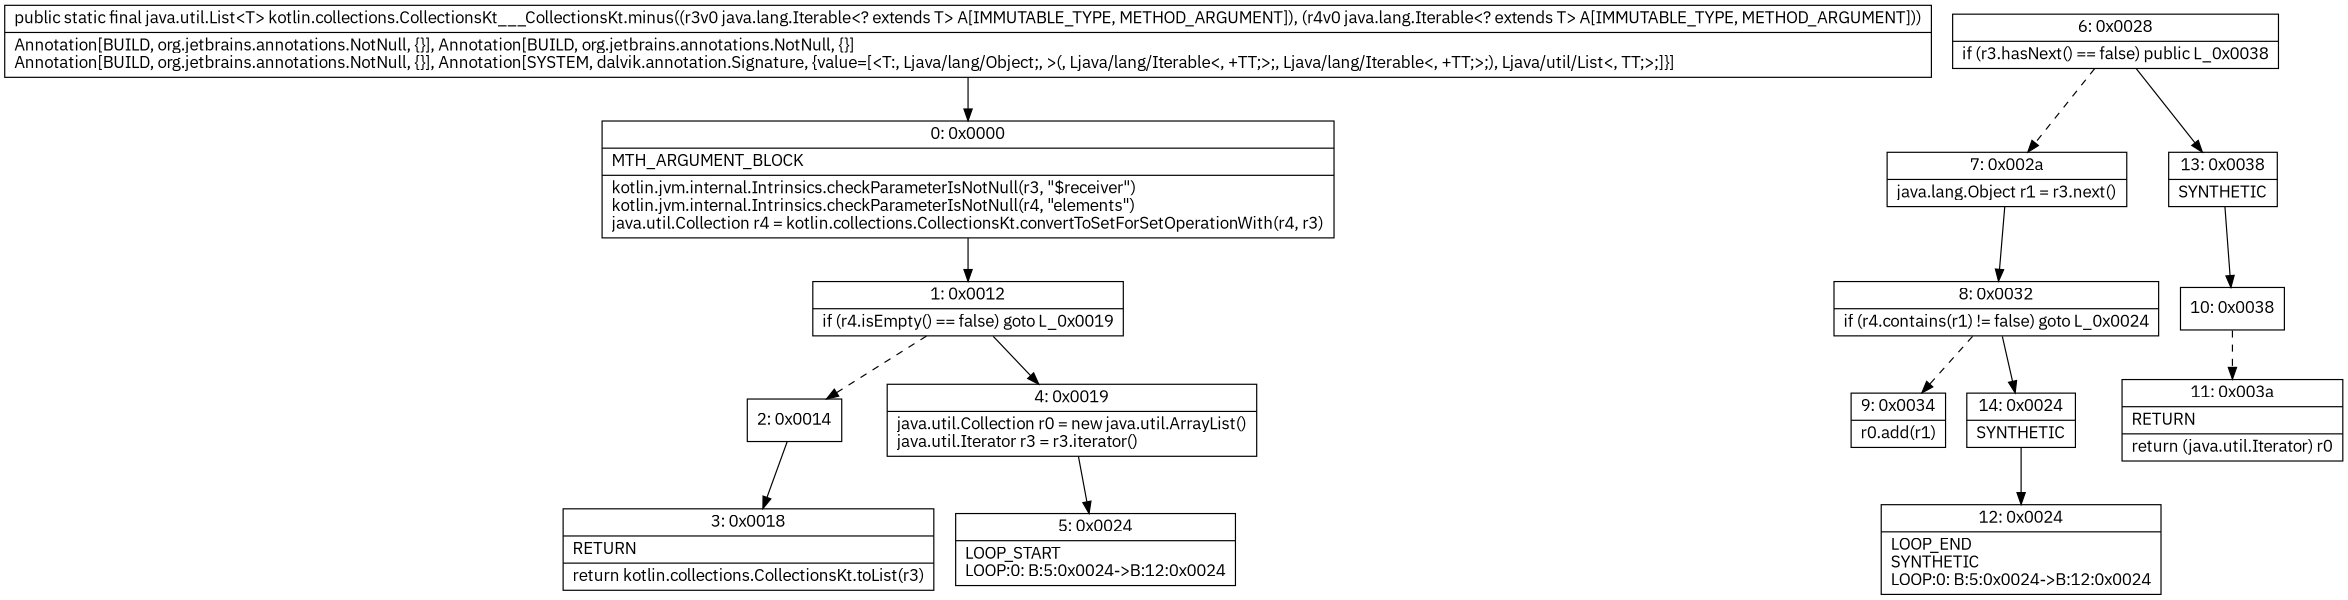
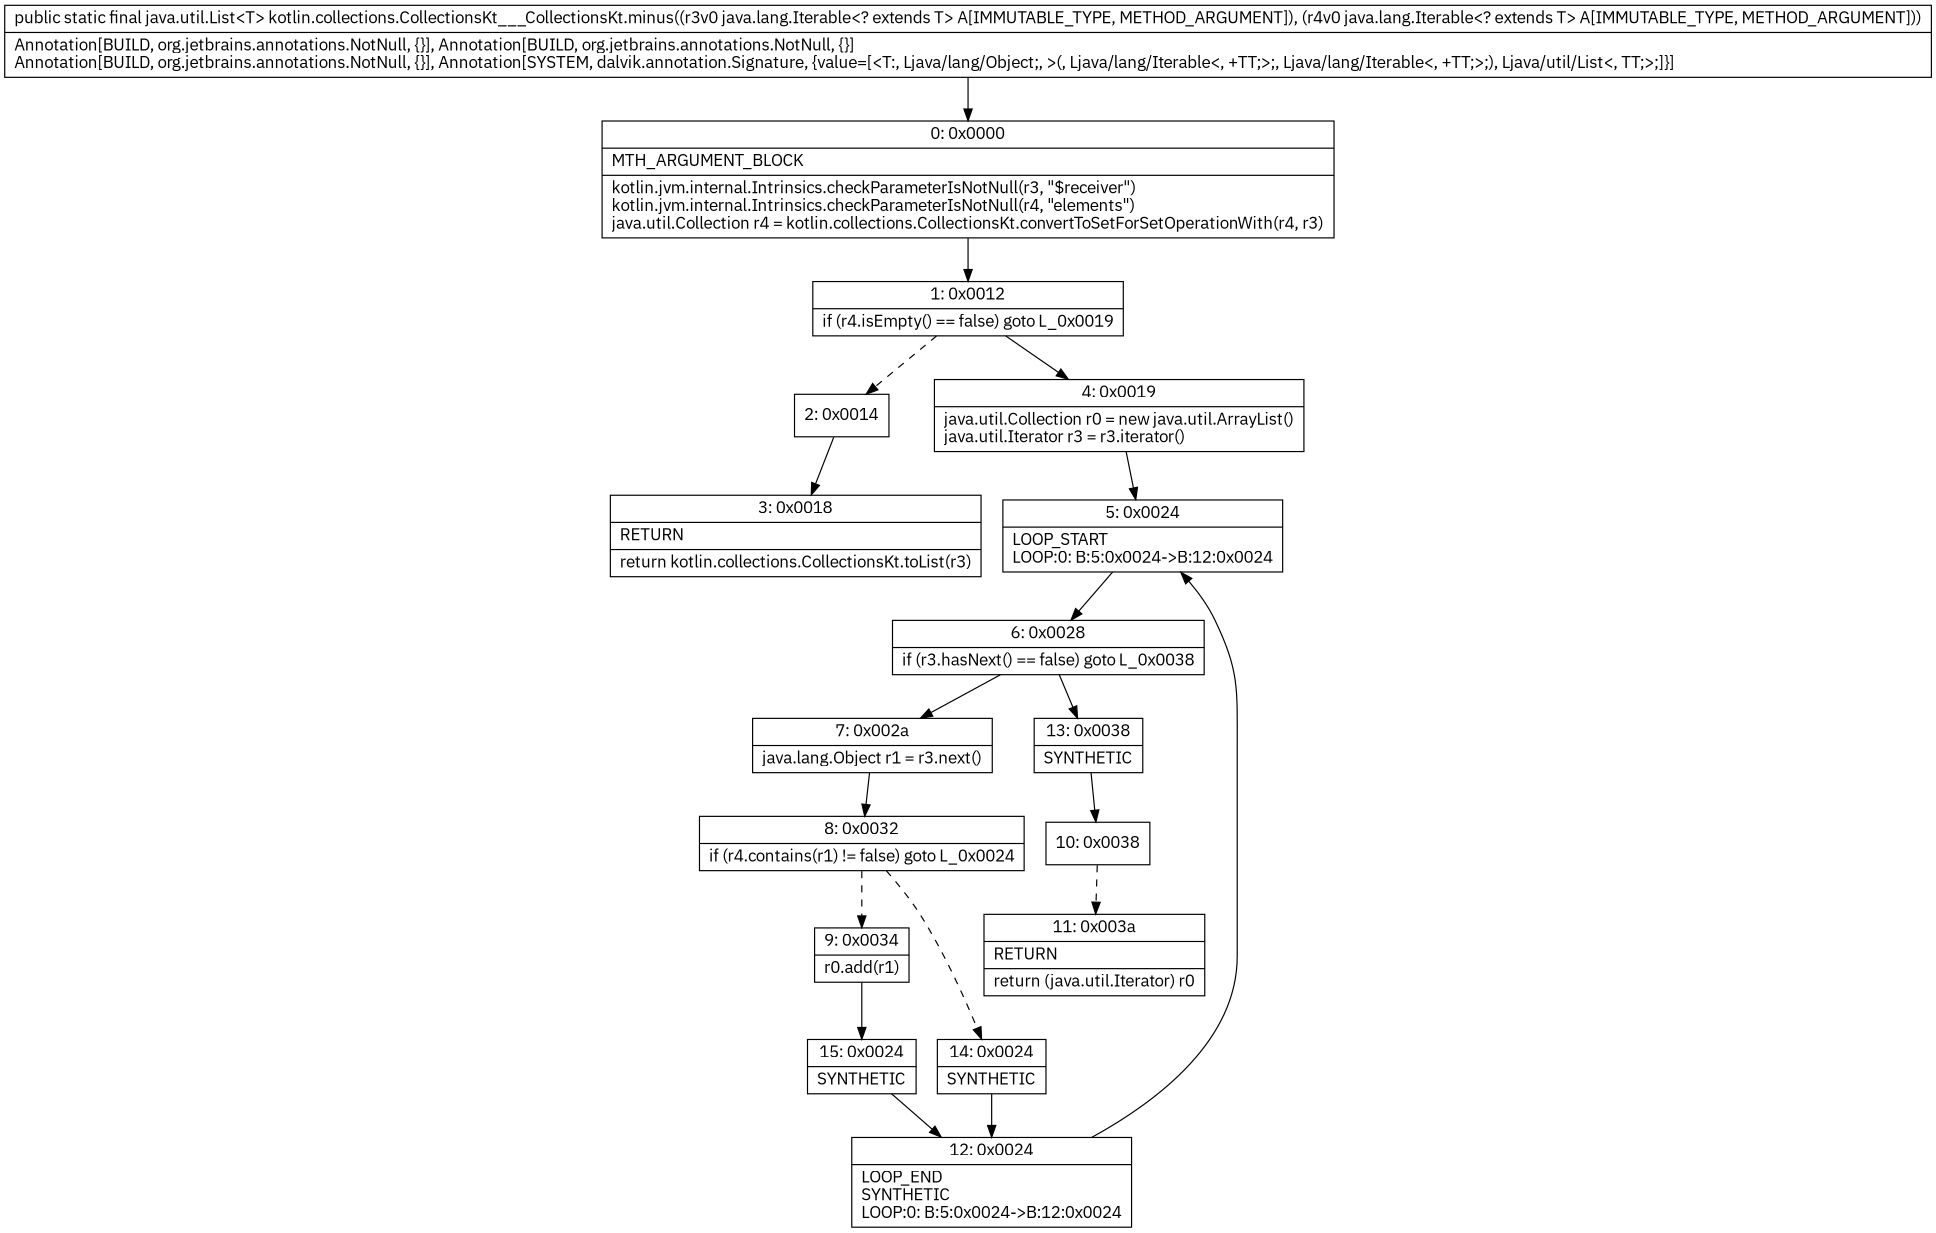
(2116, 54) -> (1048, 661)
(2065, 106) -> (966, 694)
(2007, 359) -> (938, 946)
none -> (1096, 591)
none -> (1237, 885)
none -> (862, 1067)
